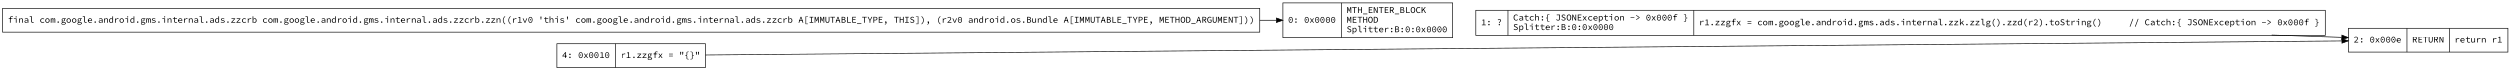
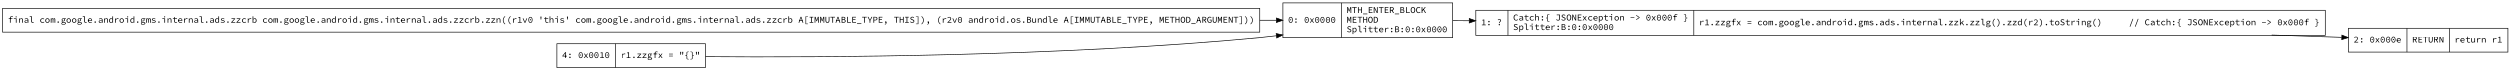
none -> (1461, 21)
(1524, 48) -> (991, 53)
